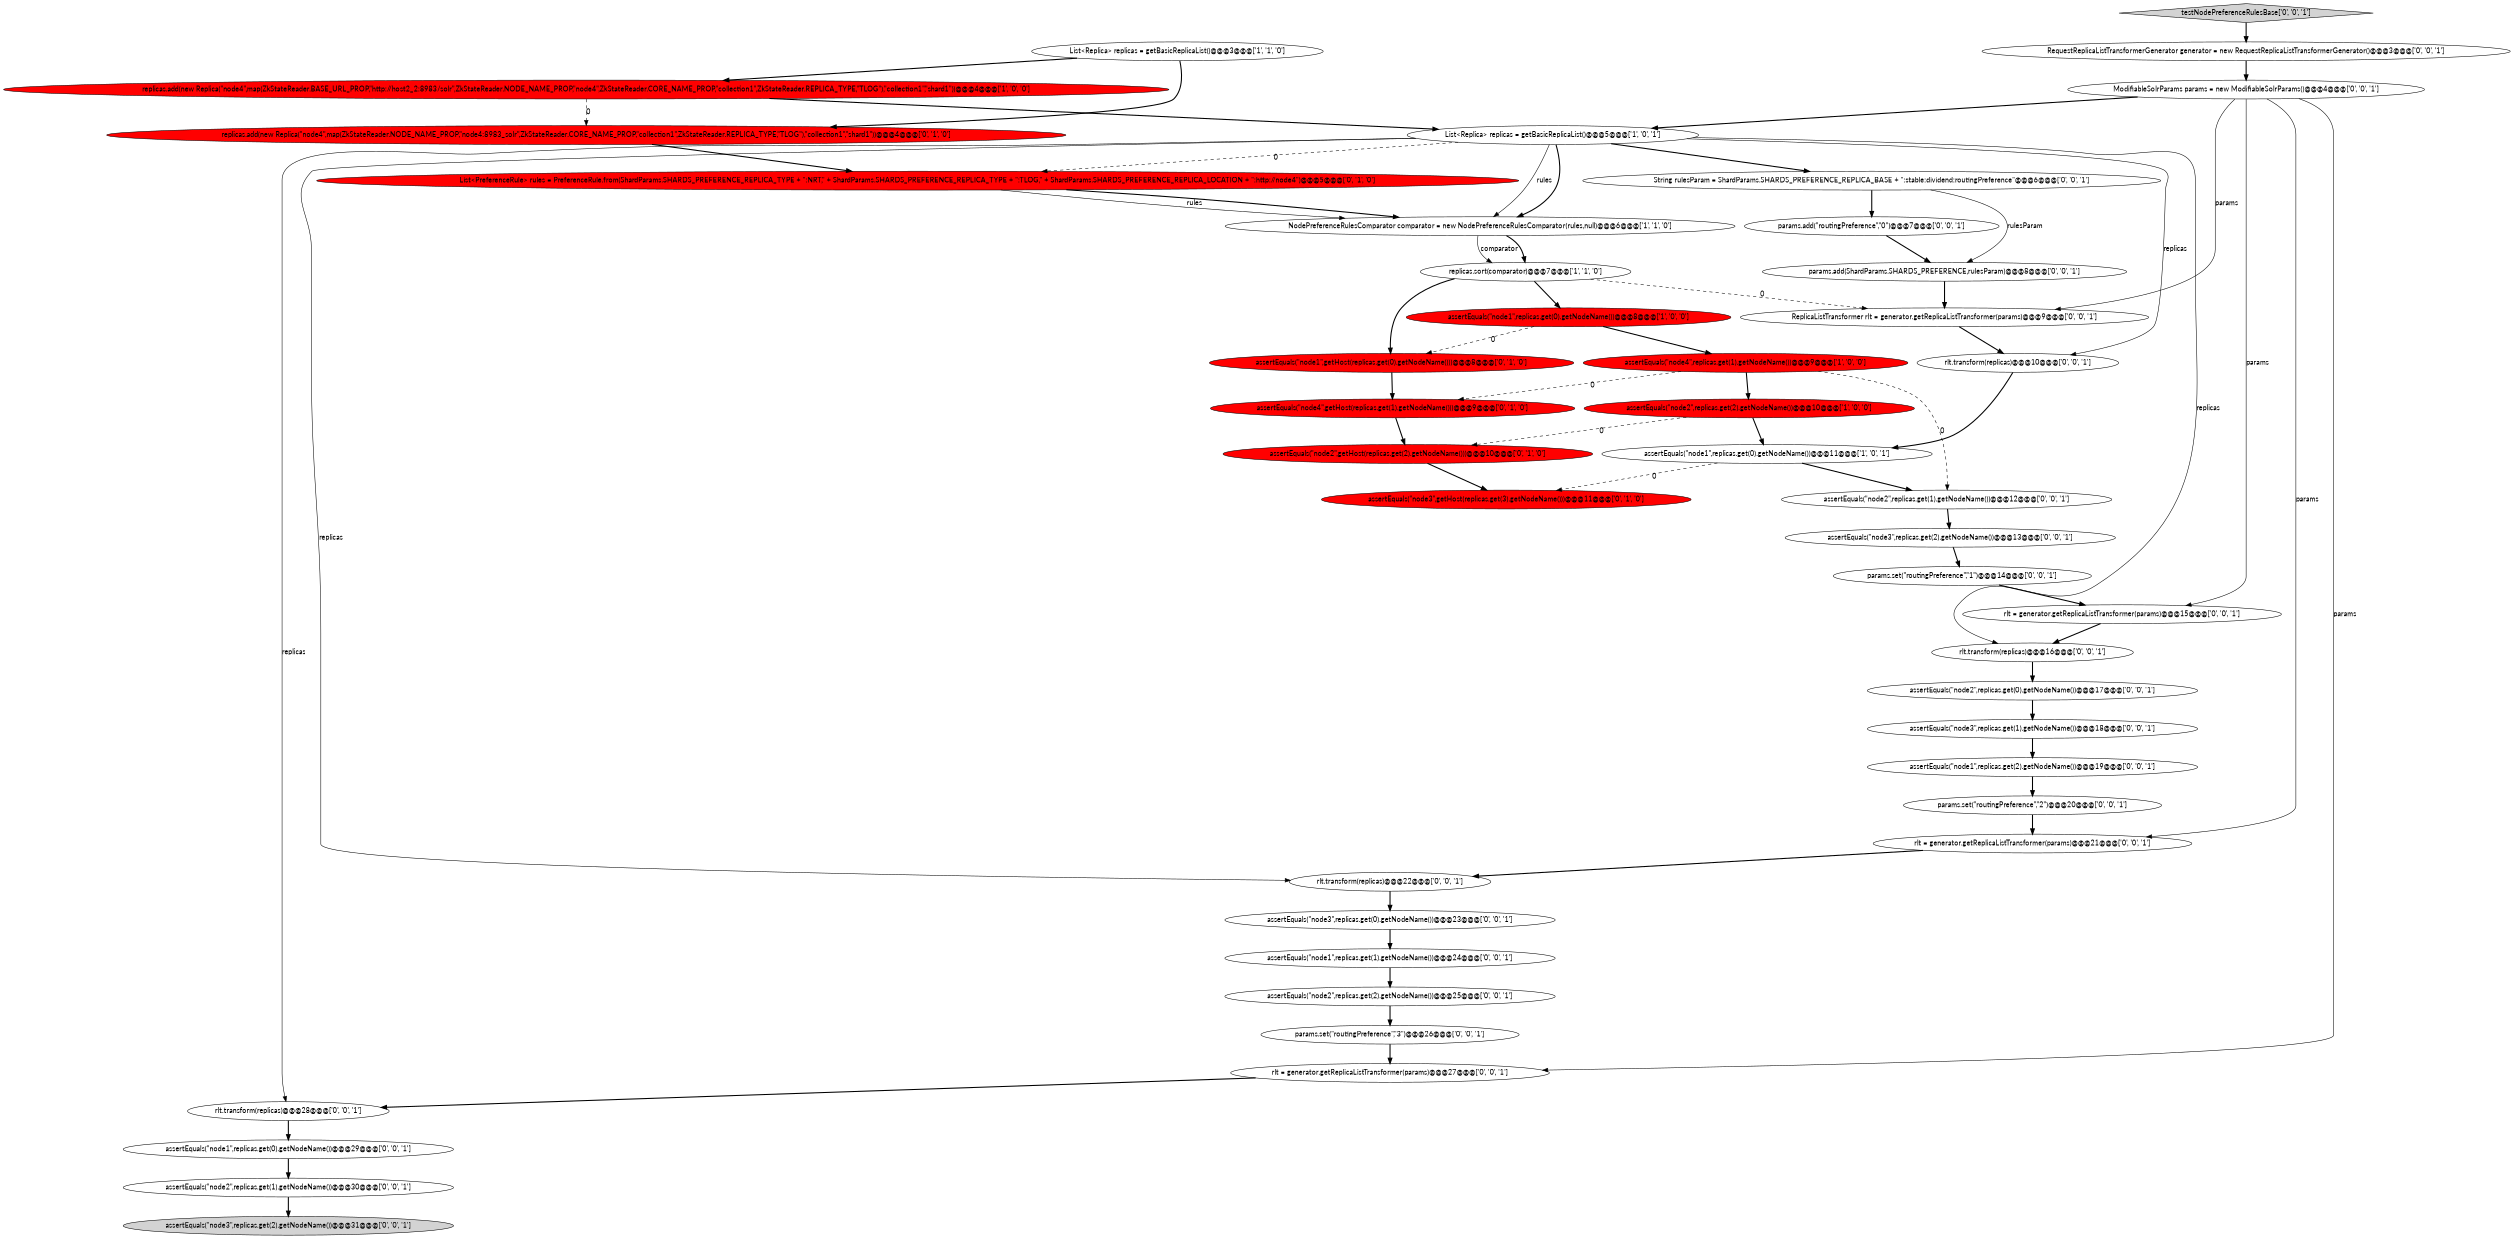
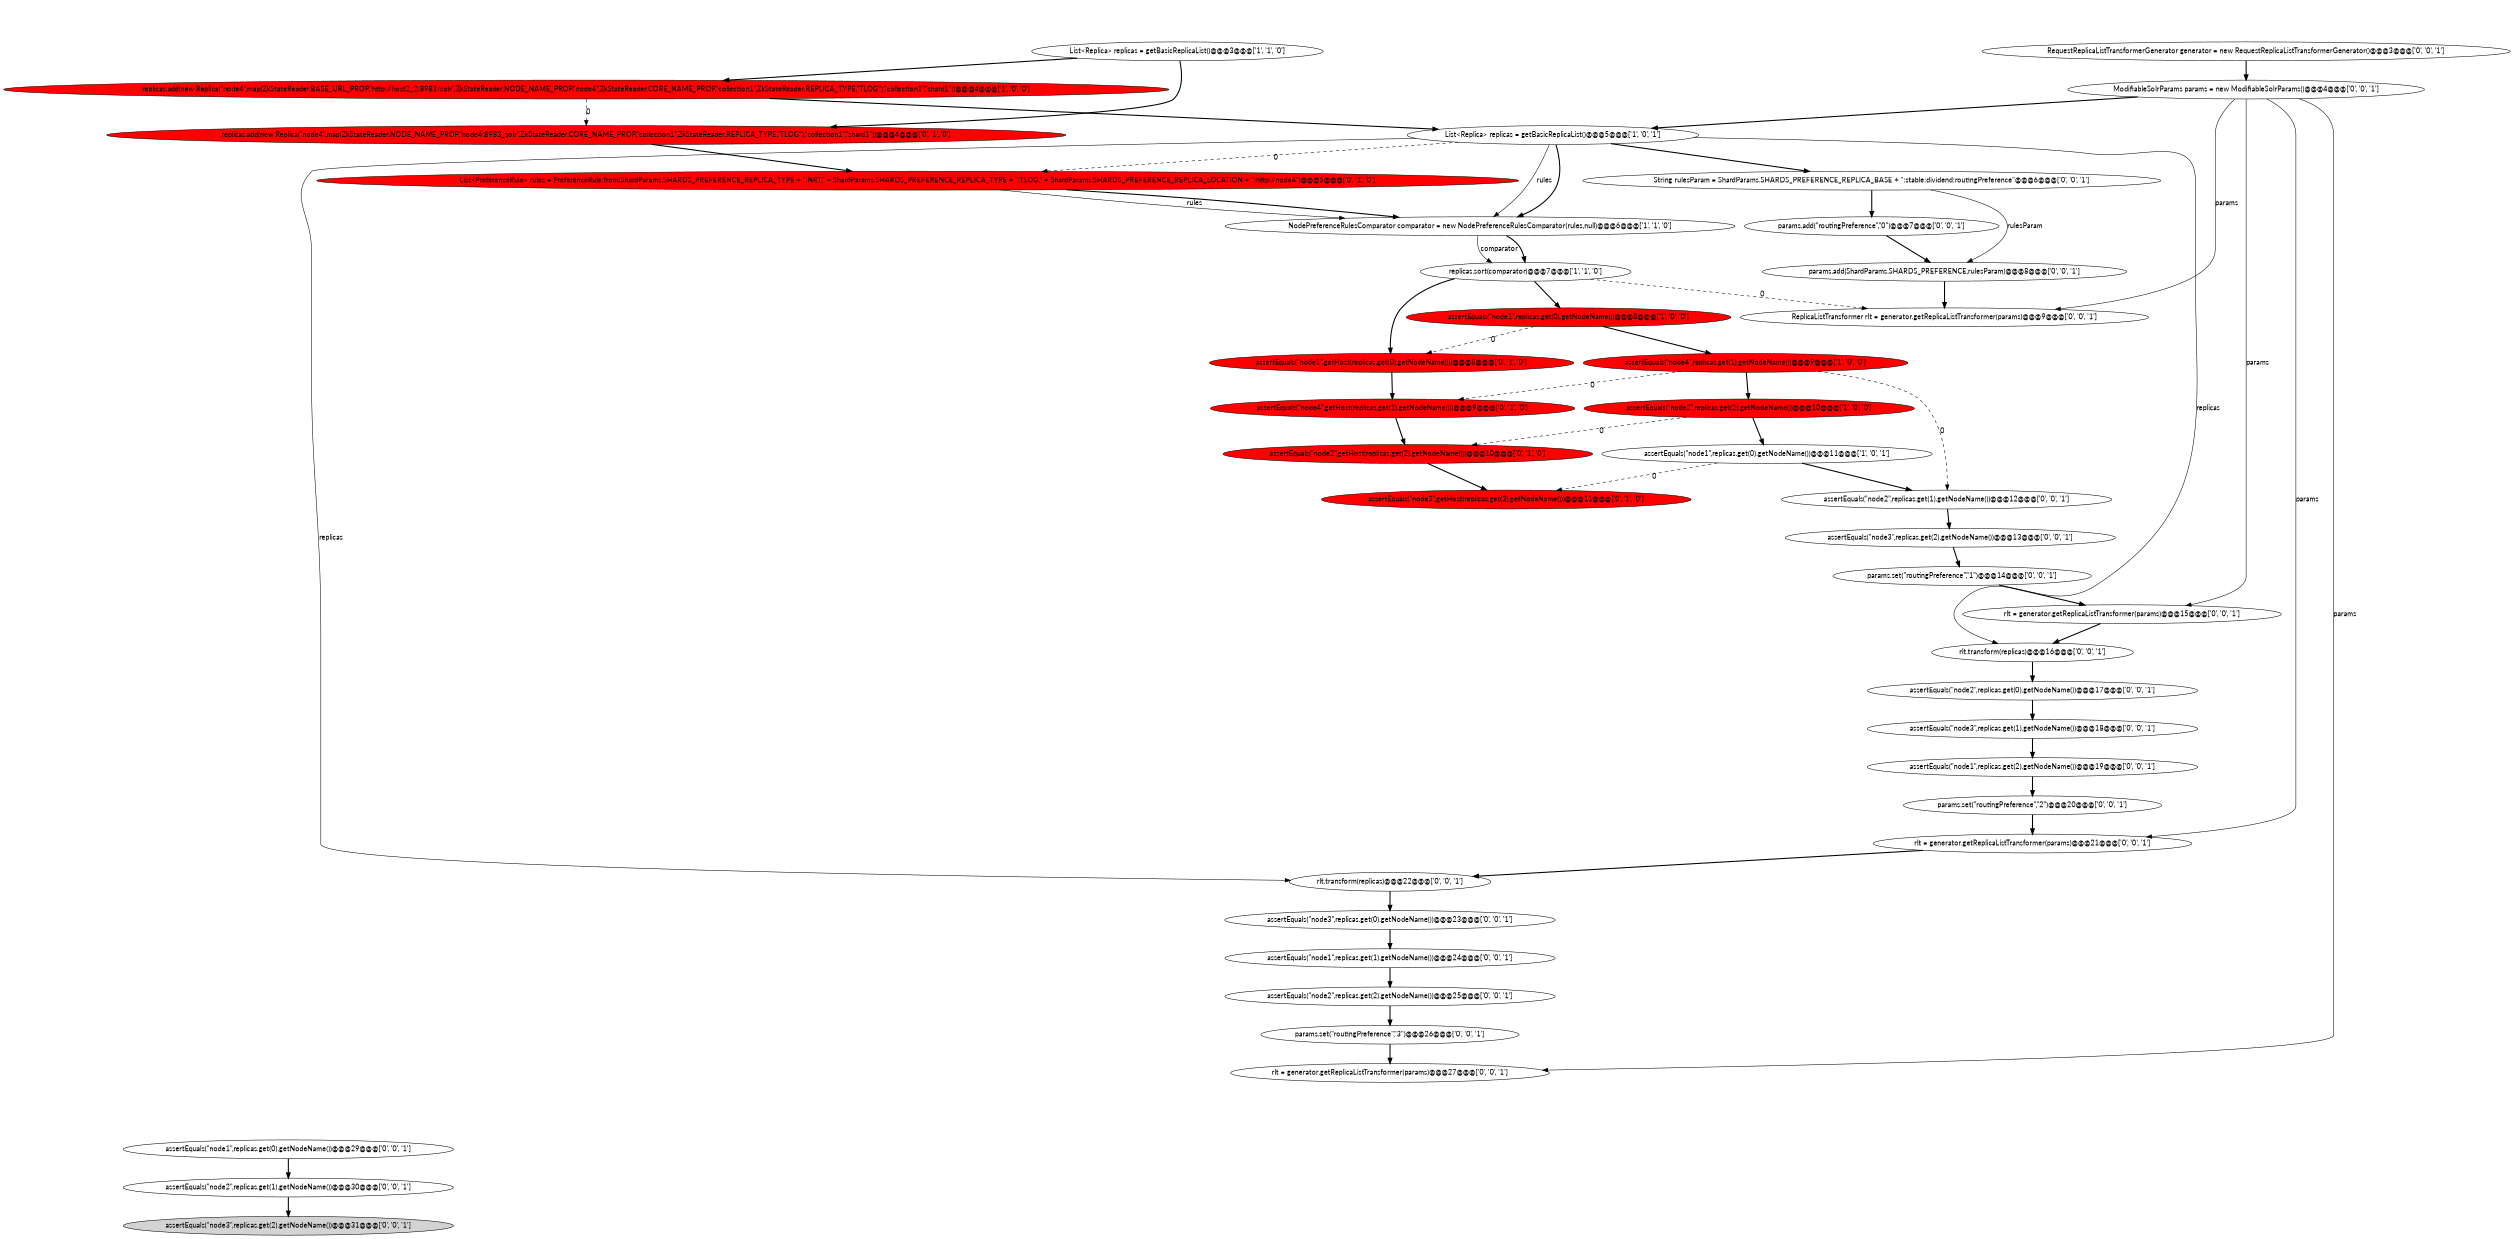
(2246, 13) -> none
(2018, 363) -> none
(288, 1111) -> none
